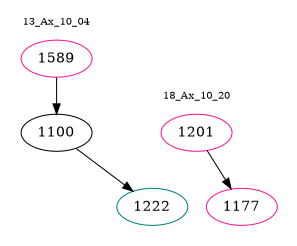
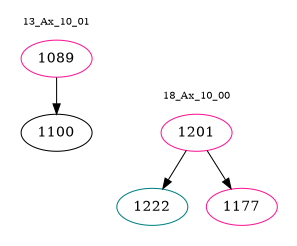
(57, 22) -> (57, 22)
(57, 59) -> (57, 59)
(197, 96) -> (197, 96)
(100, 167) -> (177, 165)
